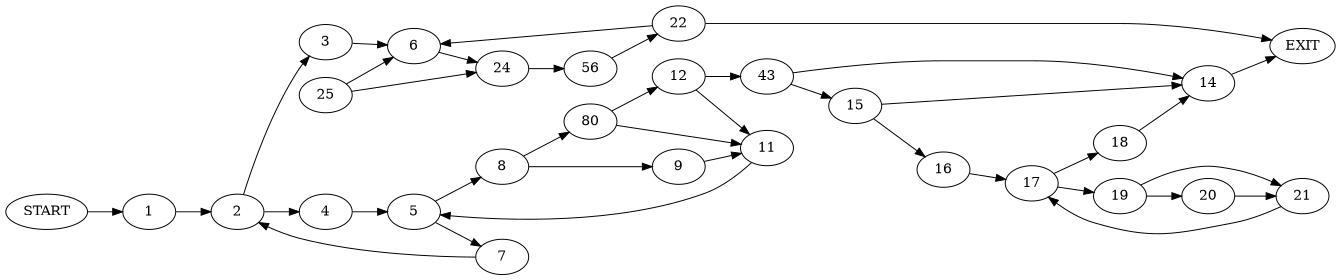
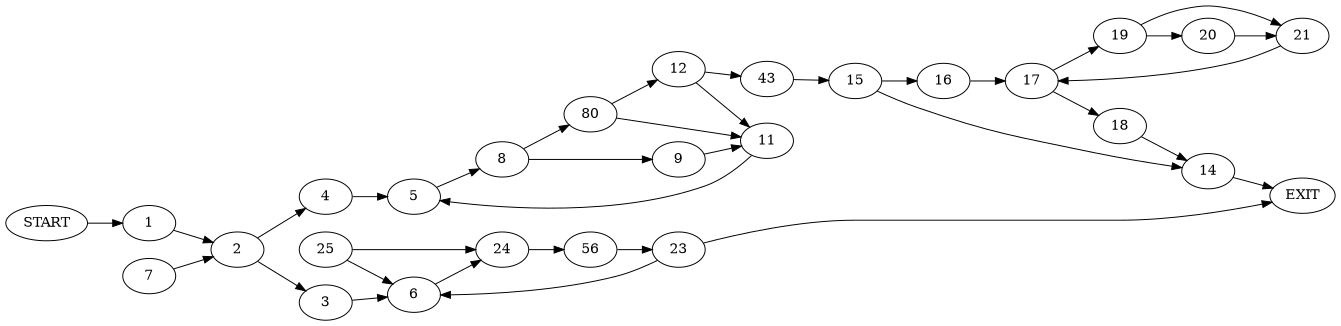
(679, 24) -> (679, 250)
(983, 61) -> none
(454, 232) -> none
